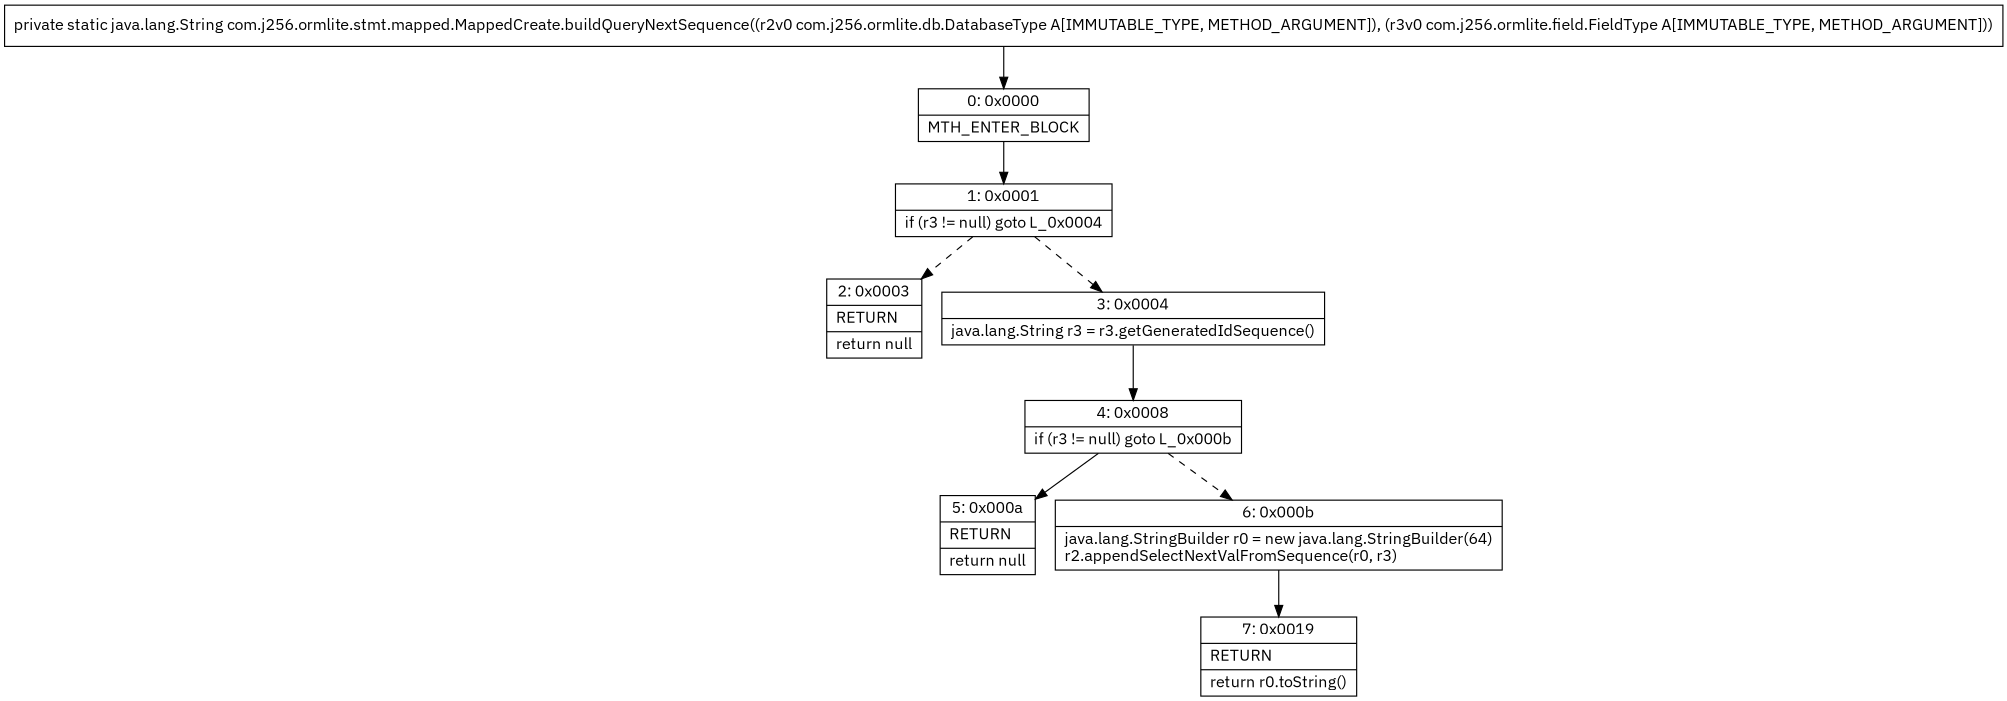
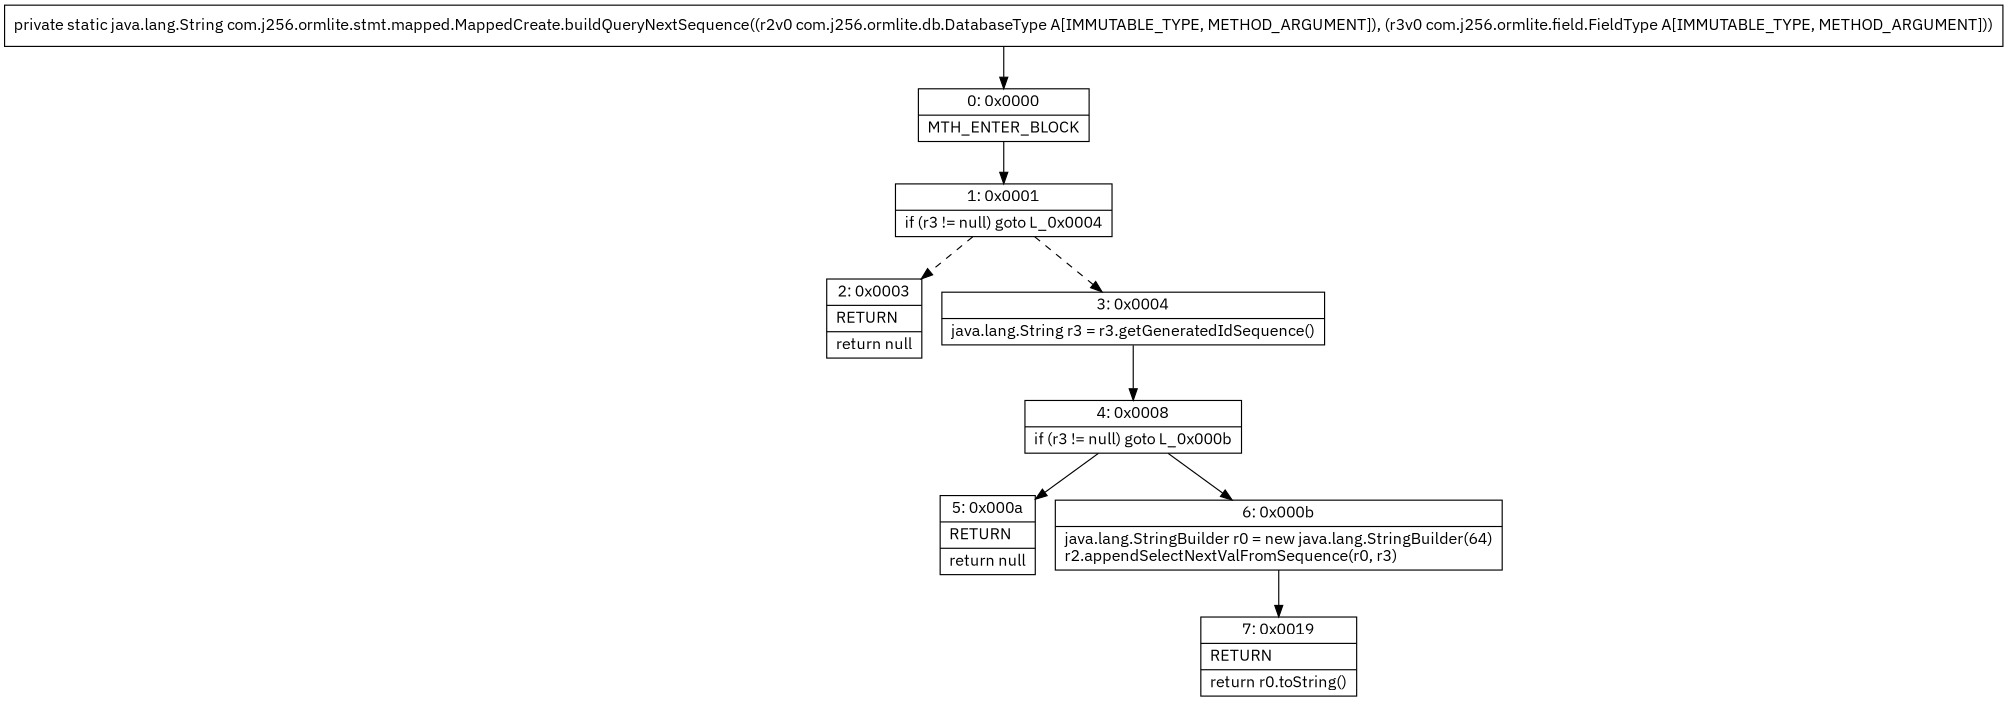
(1195, 473) -> (1195, 473)
